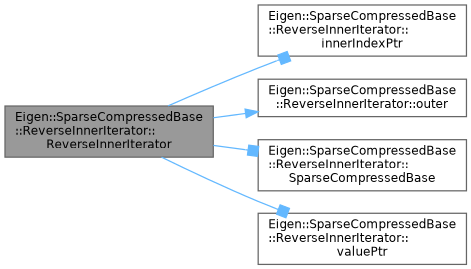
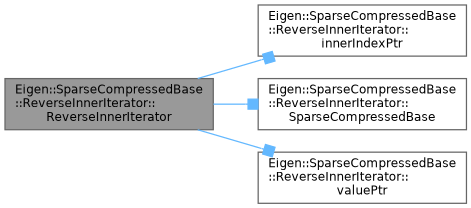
(362, 98) -> none
